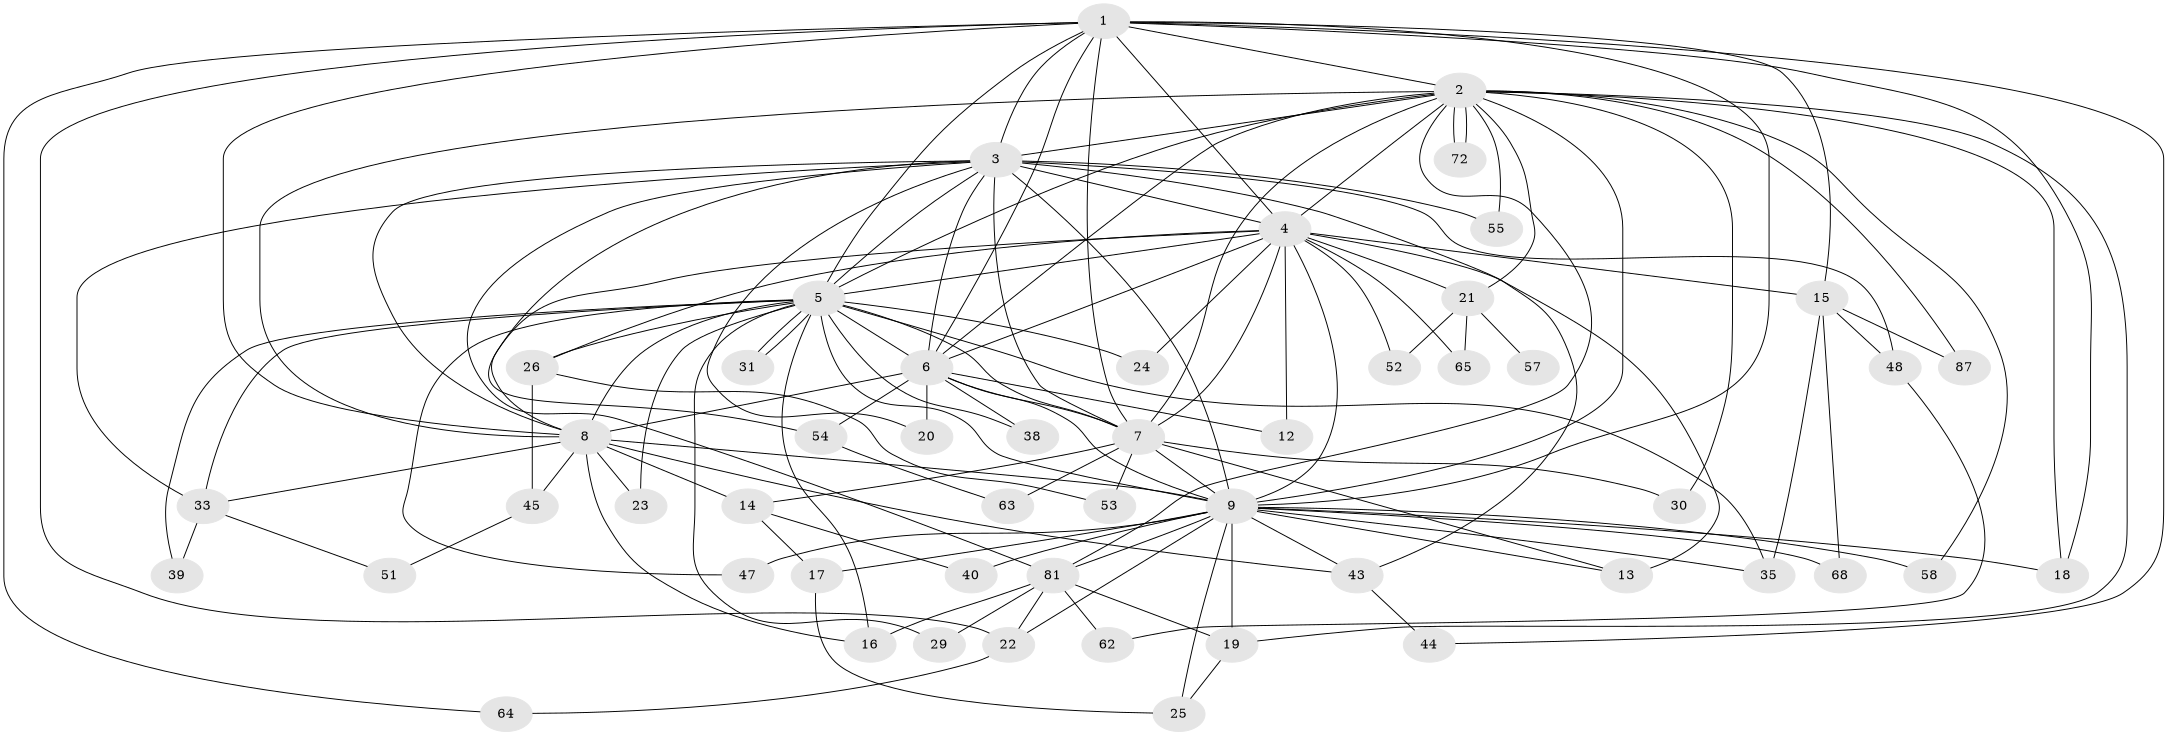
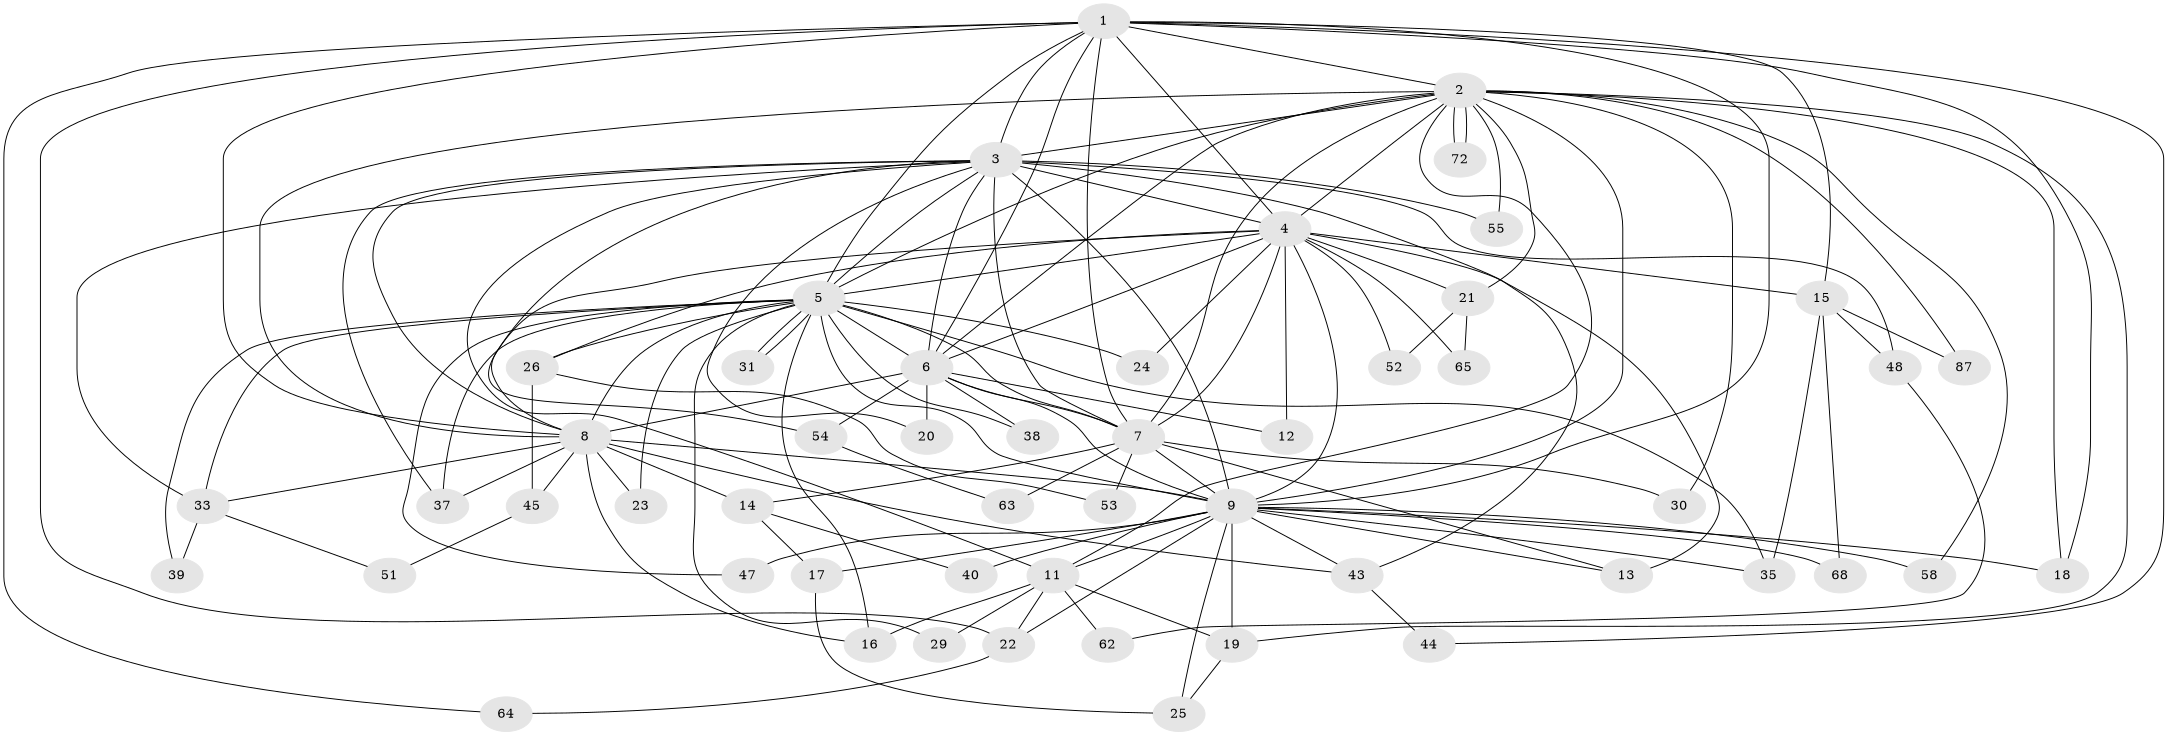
(1533, 368) -> none
none -> (443, 506)
(1053, 576) -> (1053, 576)
